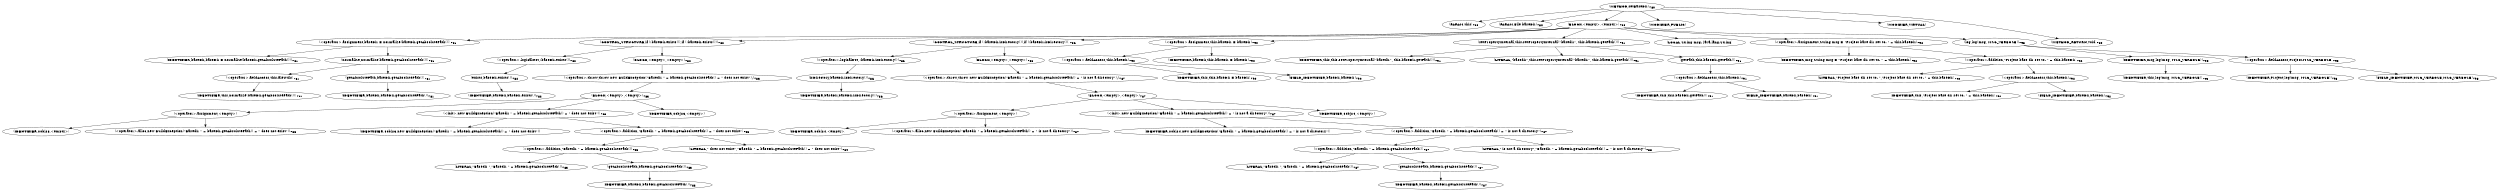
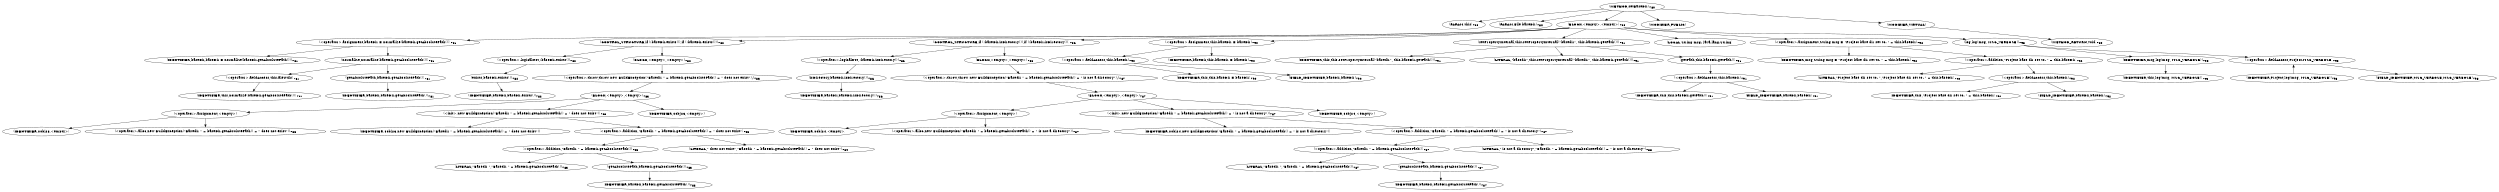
(1861, 14) -> (1989, 33)
(2290, 68) -> (2294, 70)
